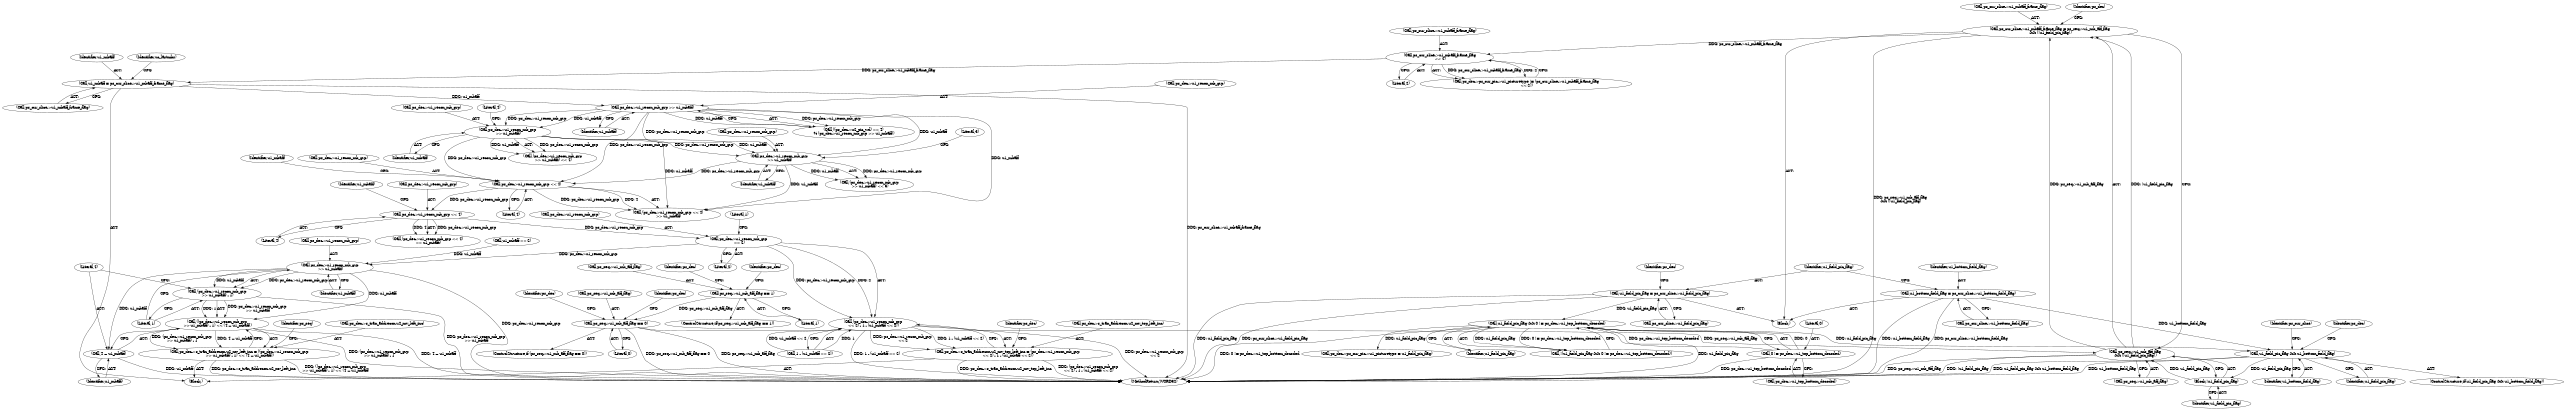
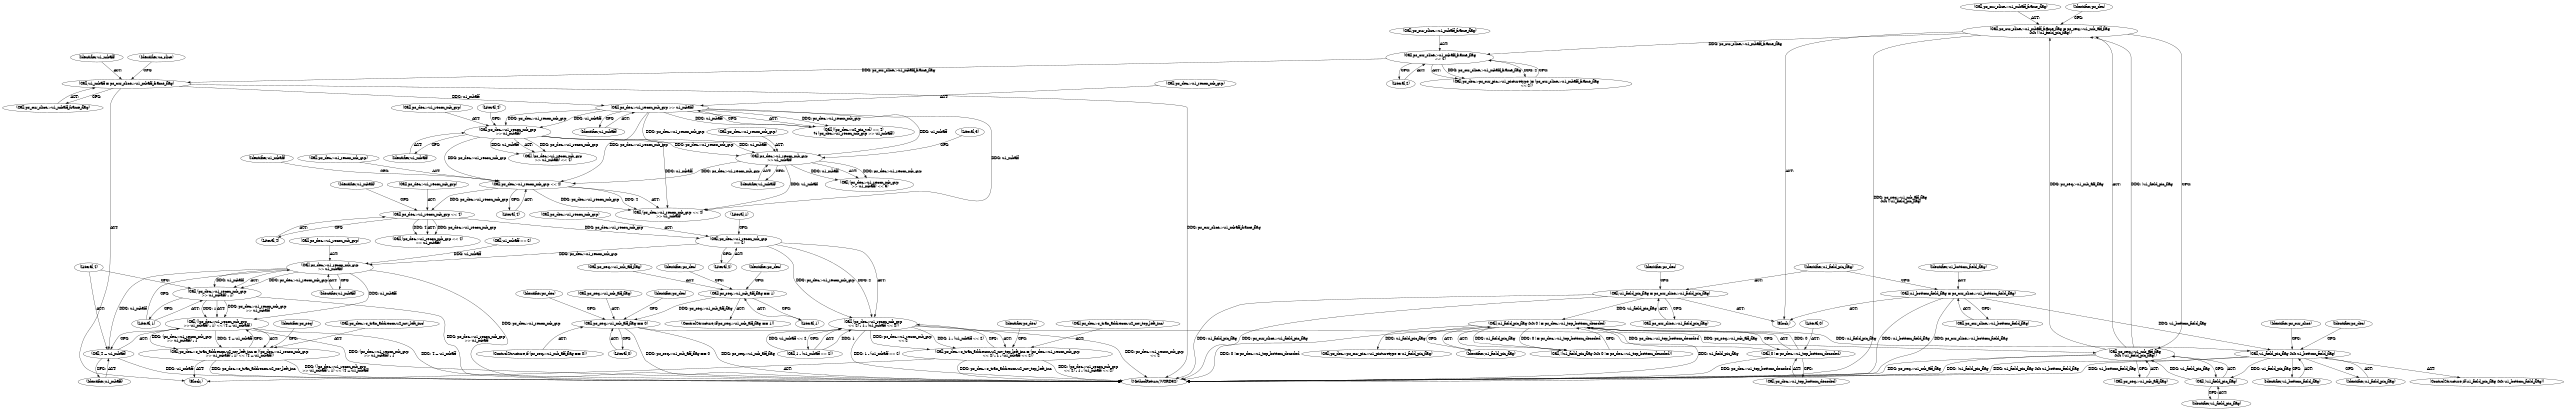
(156, 57) -> (156, 57)
(579, 338) -> (559, 335)
(2216, 382) -> (2216, 382)
